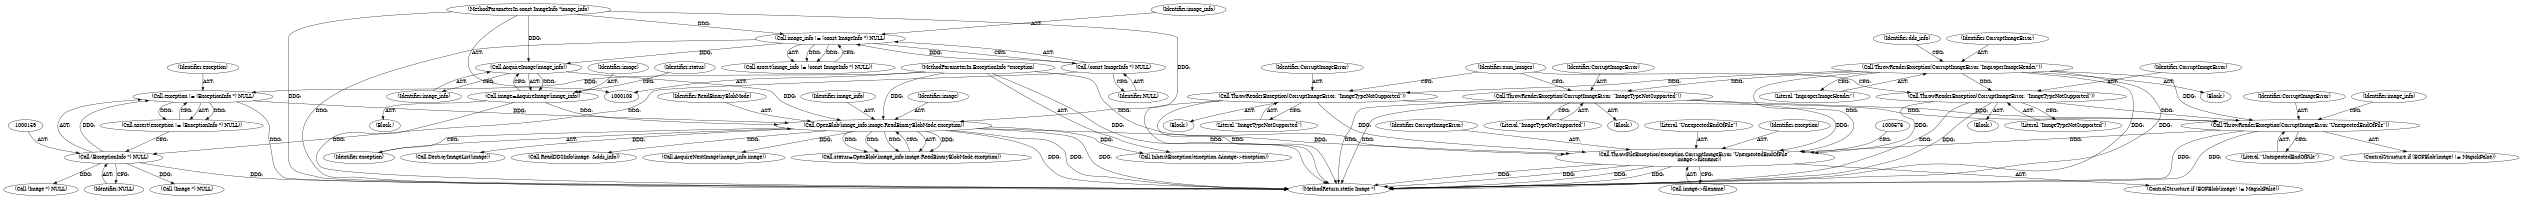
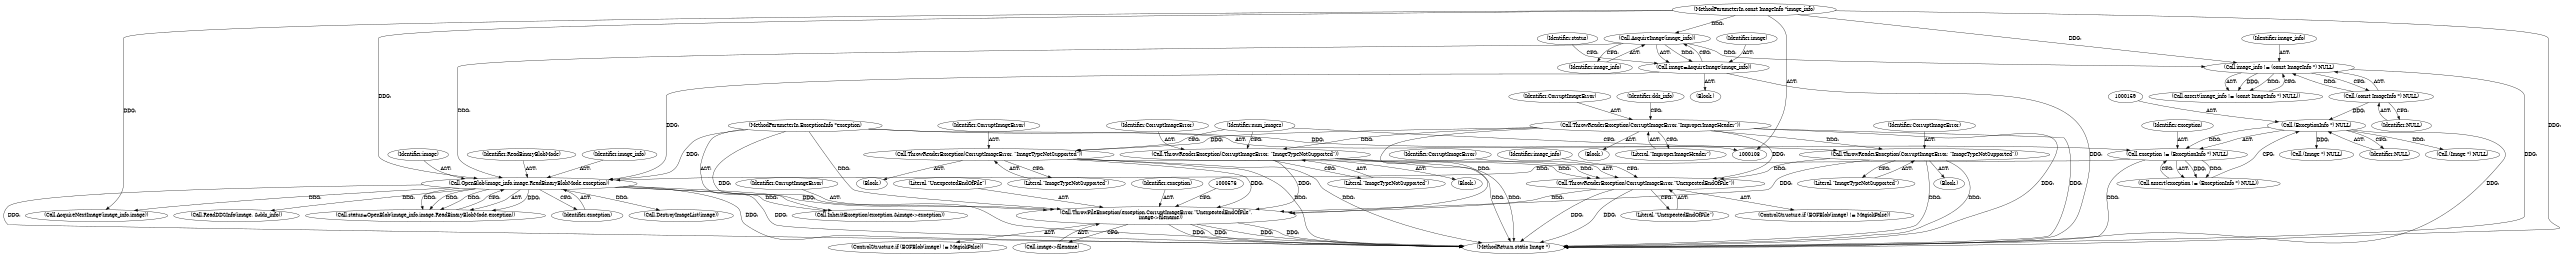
none -> (810, 17)
(676, 53) -> (1943, 63)
